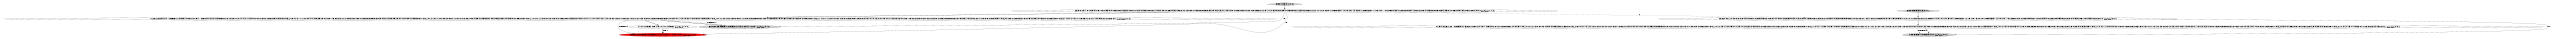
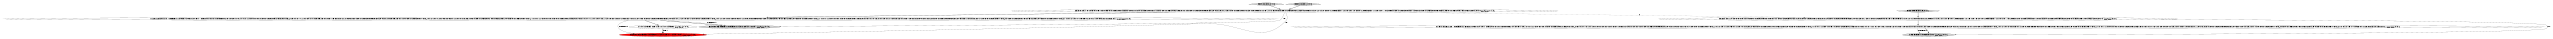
none -> (1266, 4)
